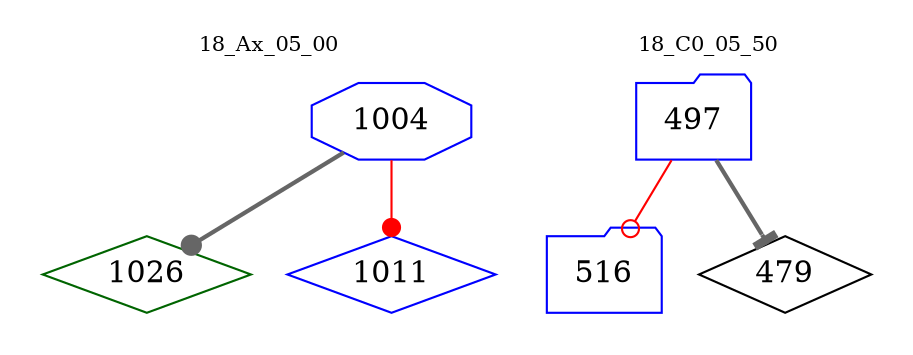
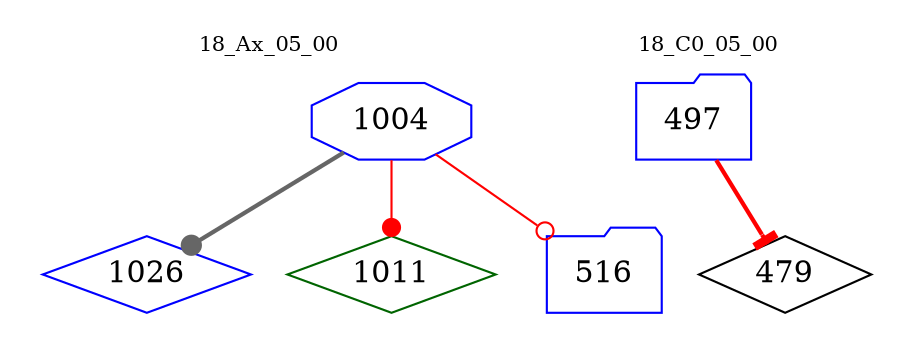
(709, 46) -> (709, 46)
(653, 191) -> (486, 190)
(739, 197) -> (739, 197)
(147, 274) -> (147, 274)
(392, 274) -> (392, 274)
